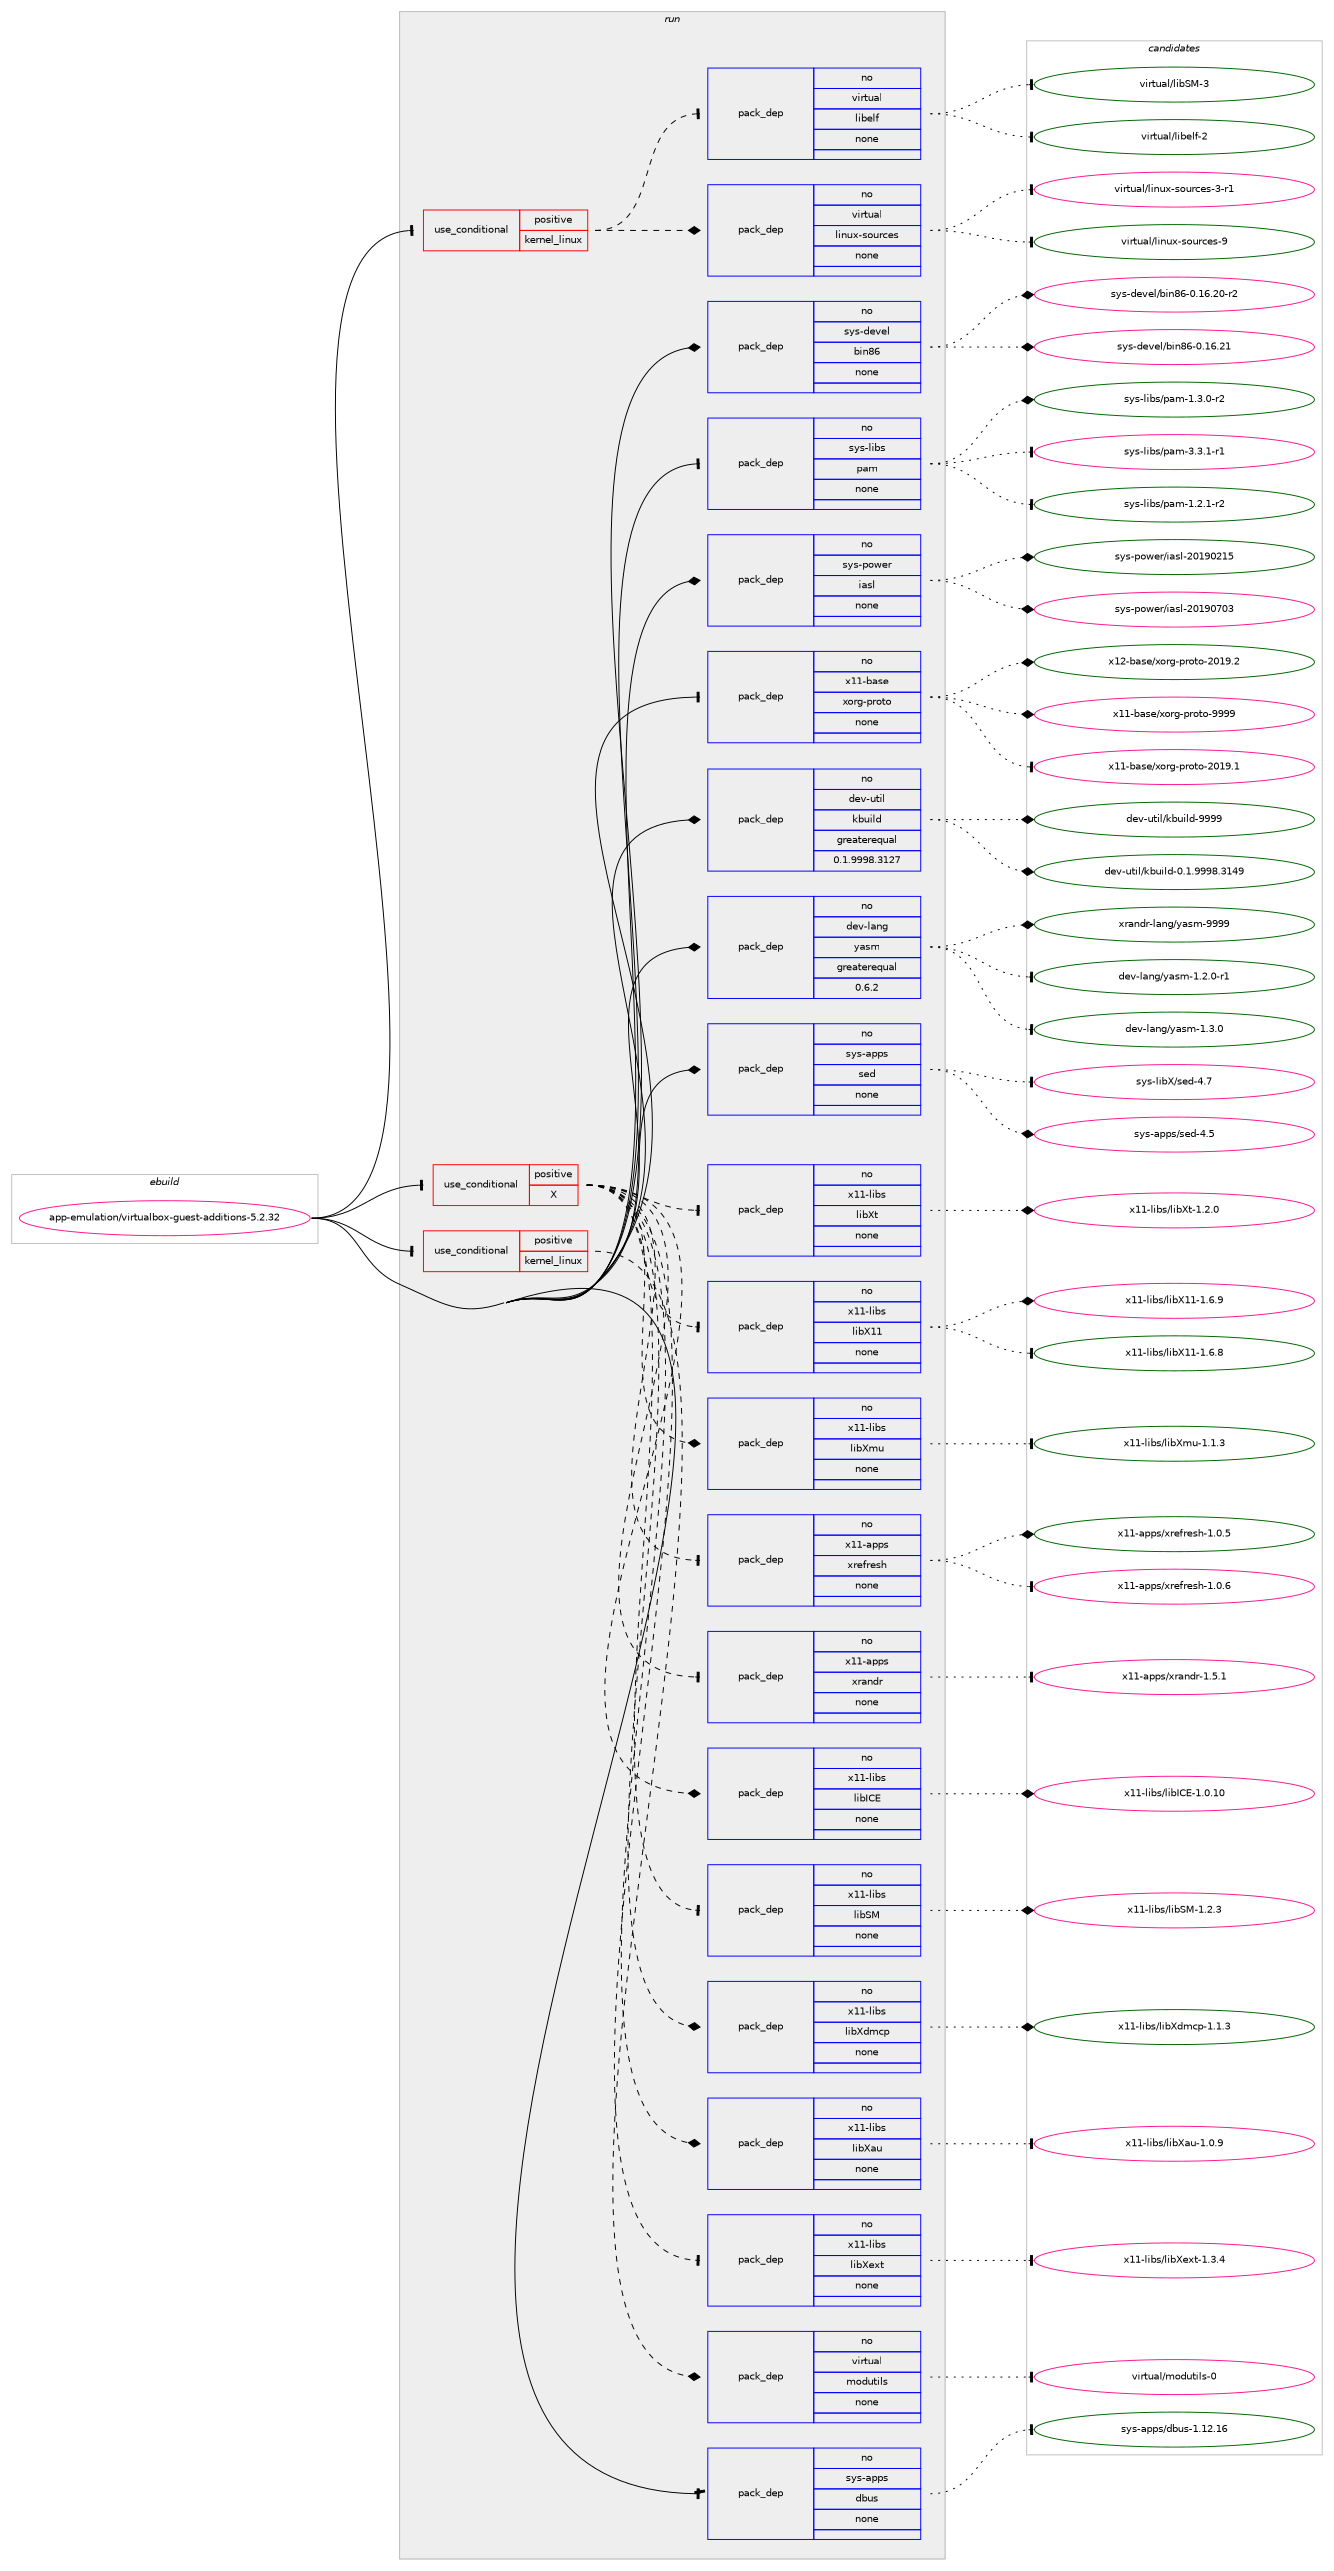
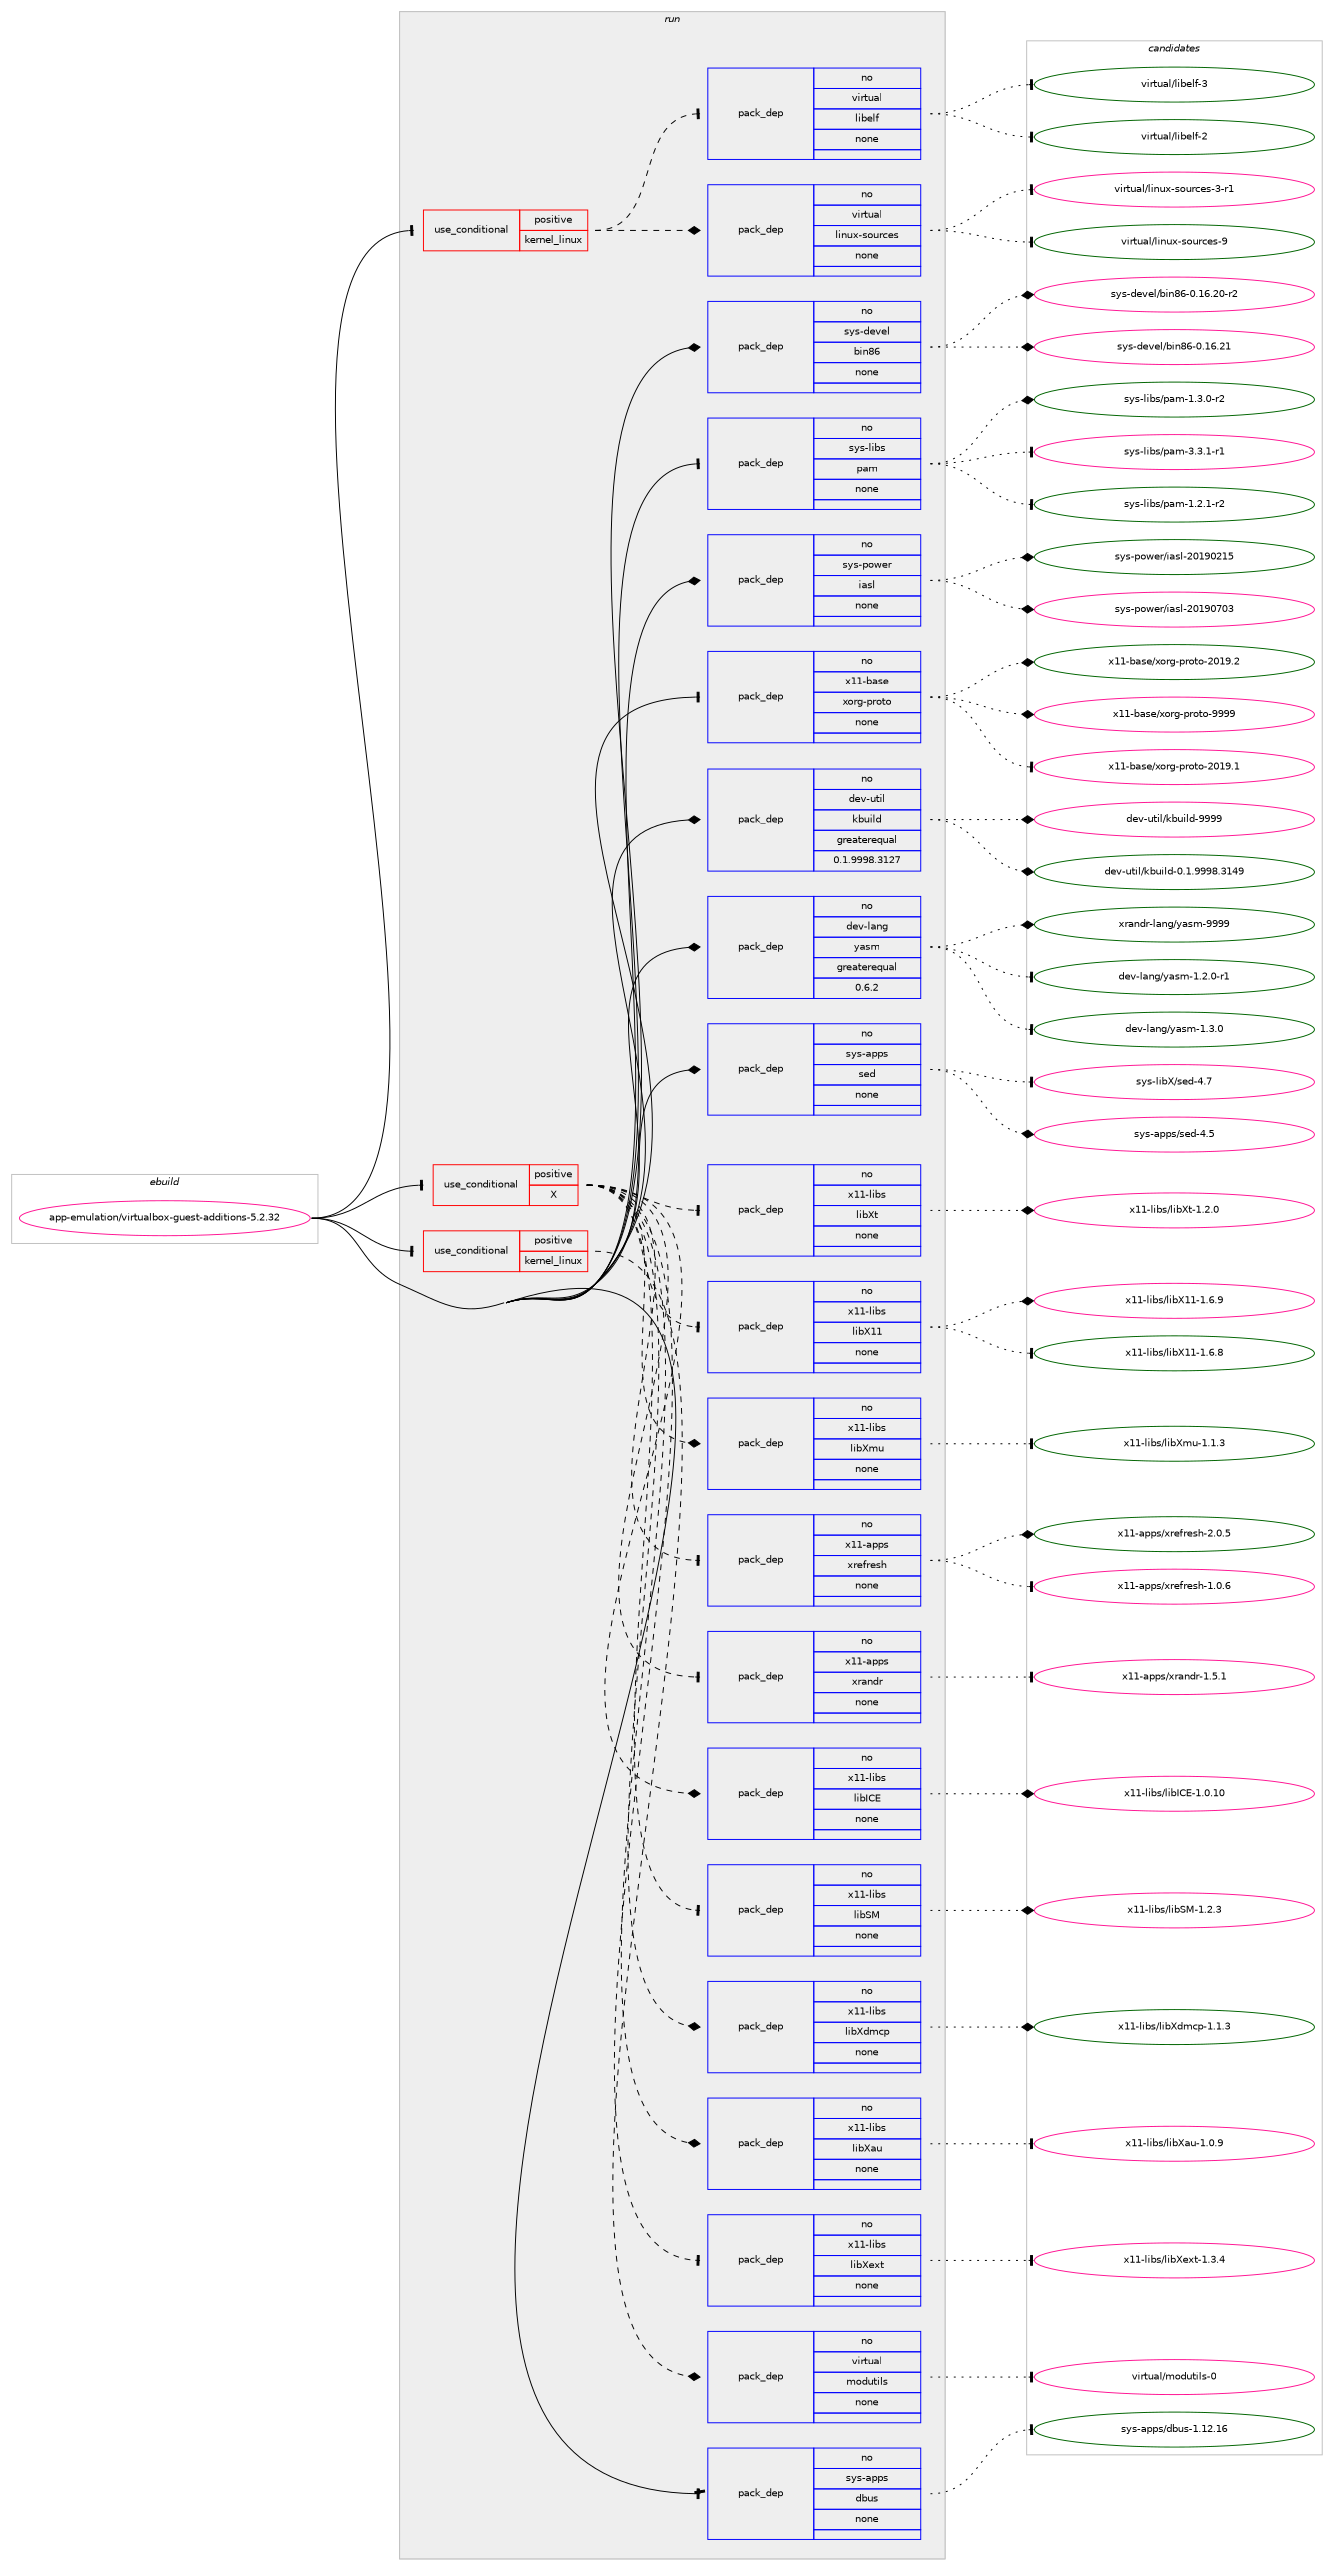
(1174, 85) -> (1174, 85)
(1174, 662) -> (1174, 662)
(1174, 820) -> (1174, 820)
(1174, 1534) -> (1174, 1534)
